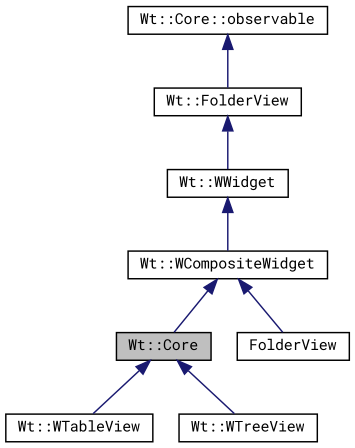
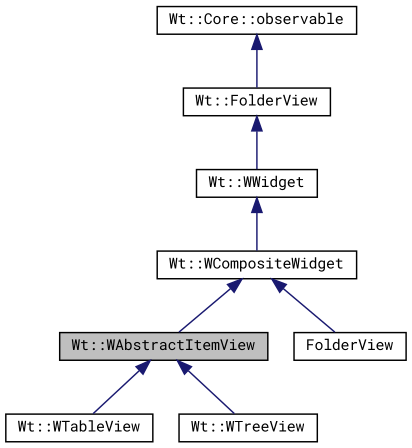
(164, 346) -> (164, 346)
